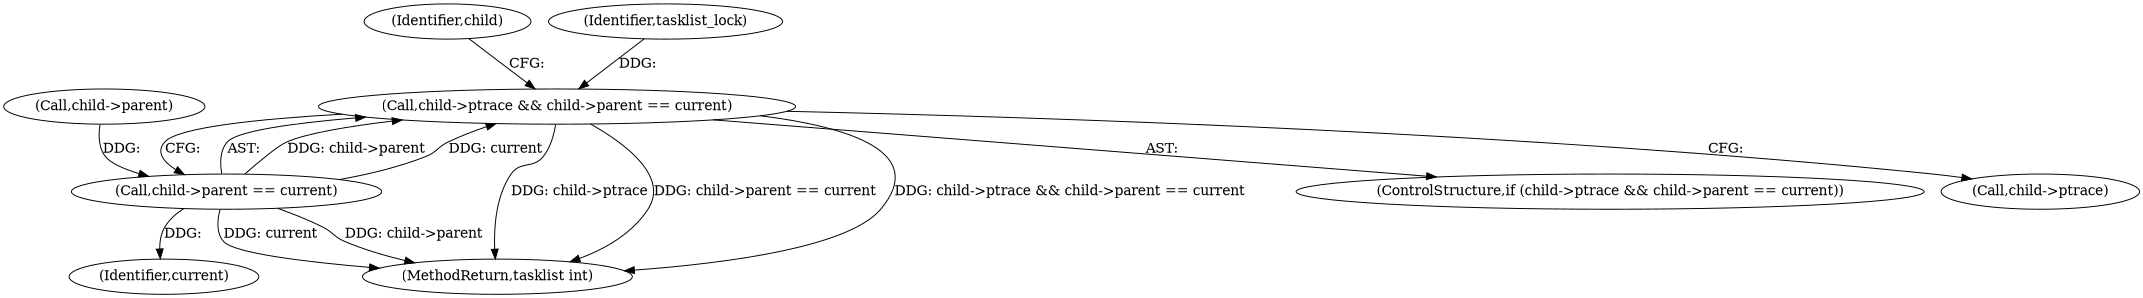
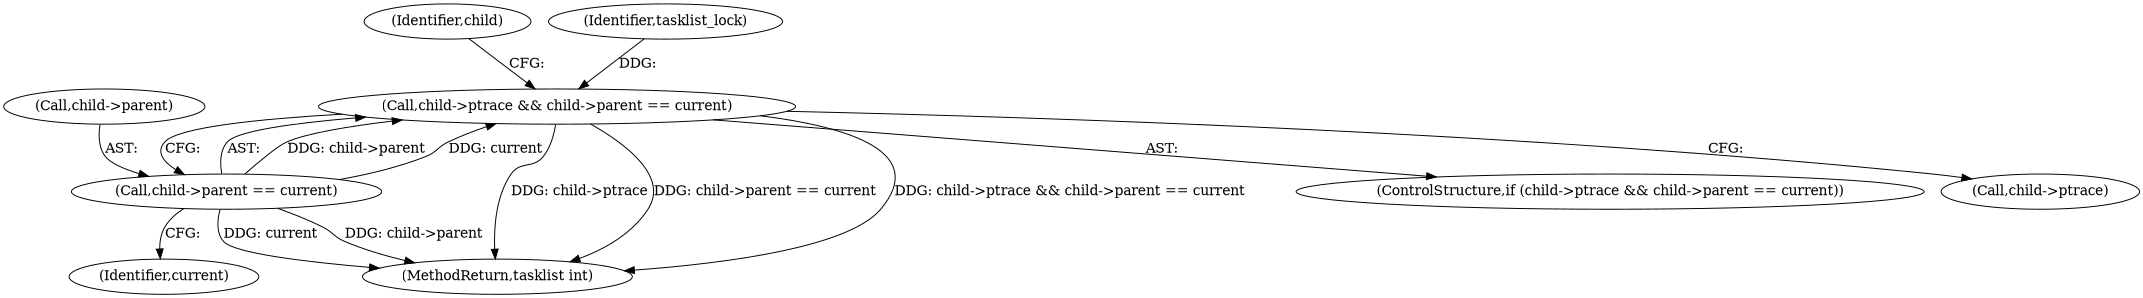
(124, 149) -> (124, 149)
(185, 234) -> (185, 234)
